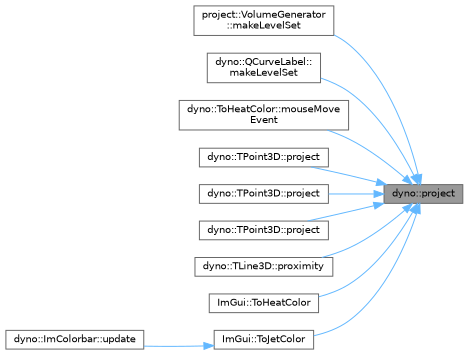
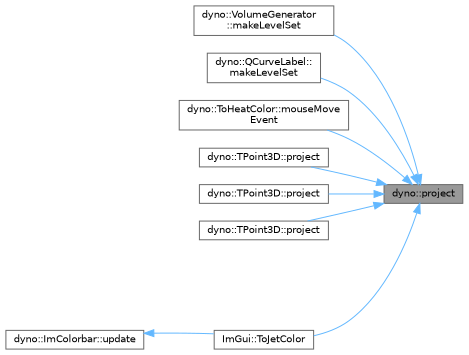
(264, 21) -> (264, 21)
(264, 267) -> none
(264, 303) -> none
(174, 346) -> (184, 333)
